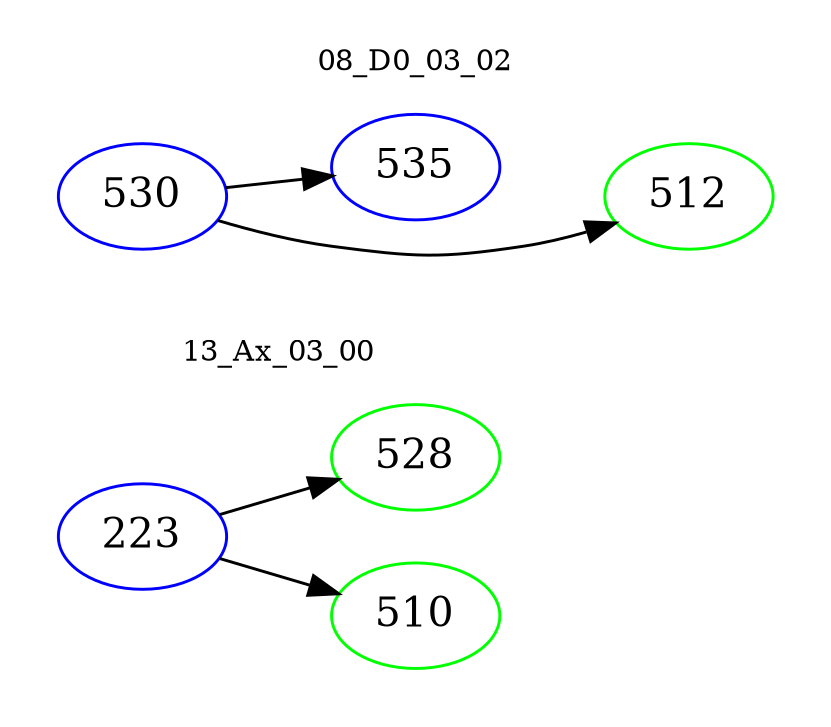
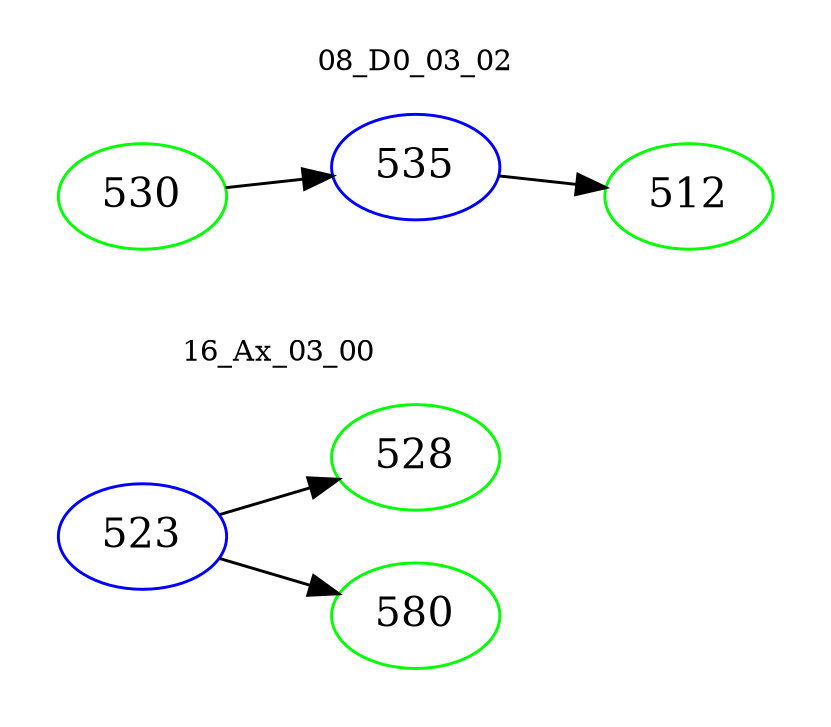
(142, 196) -> (142, 196)
(402, 254) -> (538, 180)
(279, 353) -> (279, 353)
(142, 537) -> (142, 537)
(416, 616) -> (416, 616)
